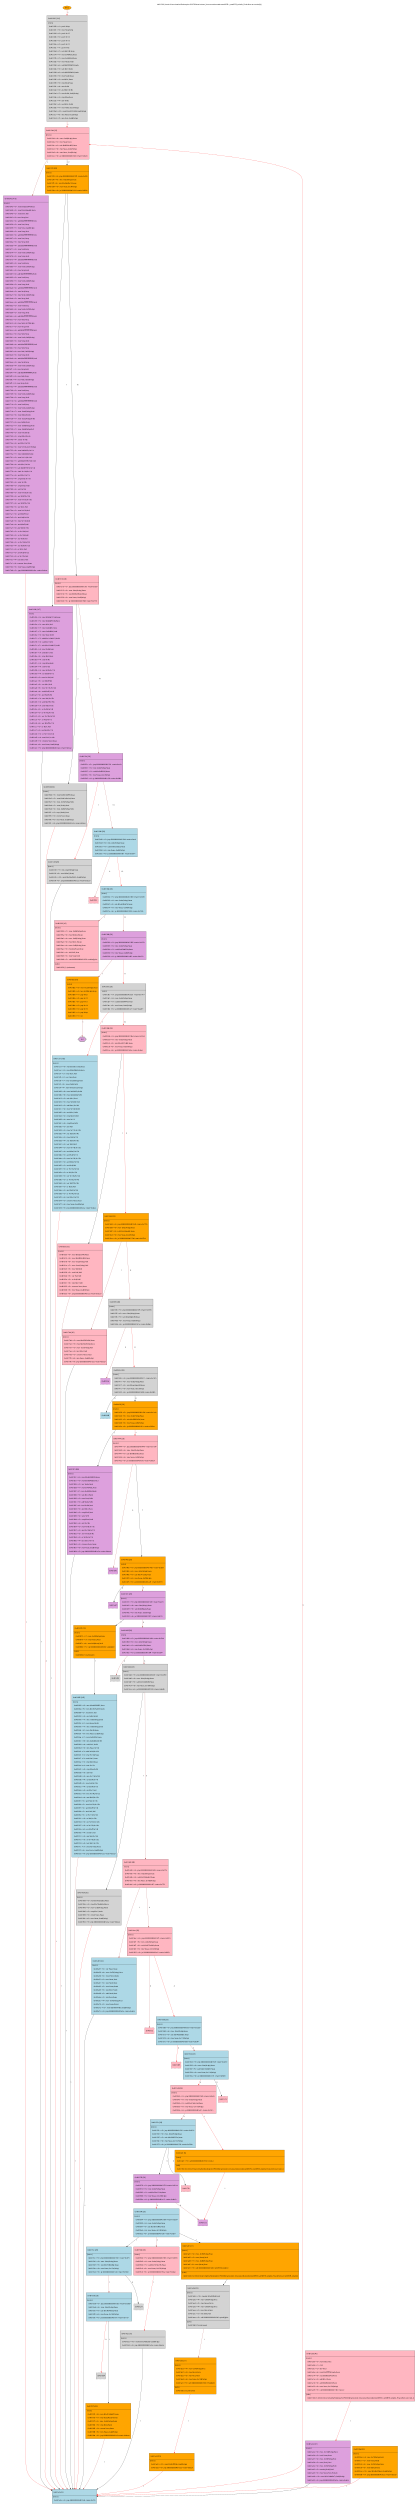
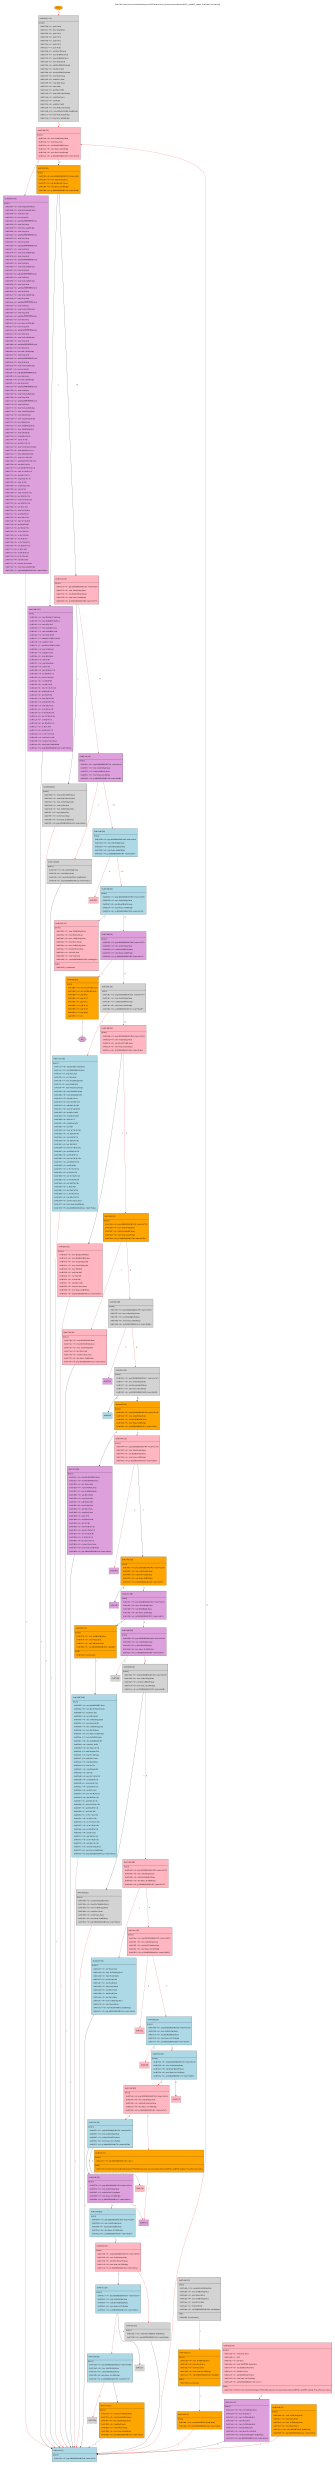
(133, 2242) -> (118, 2277)
(240, 2261) -> none
